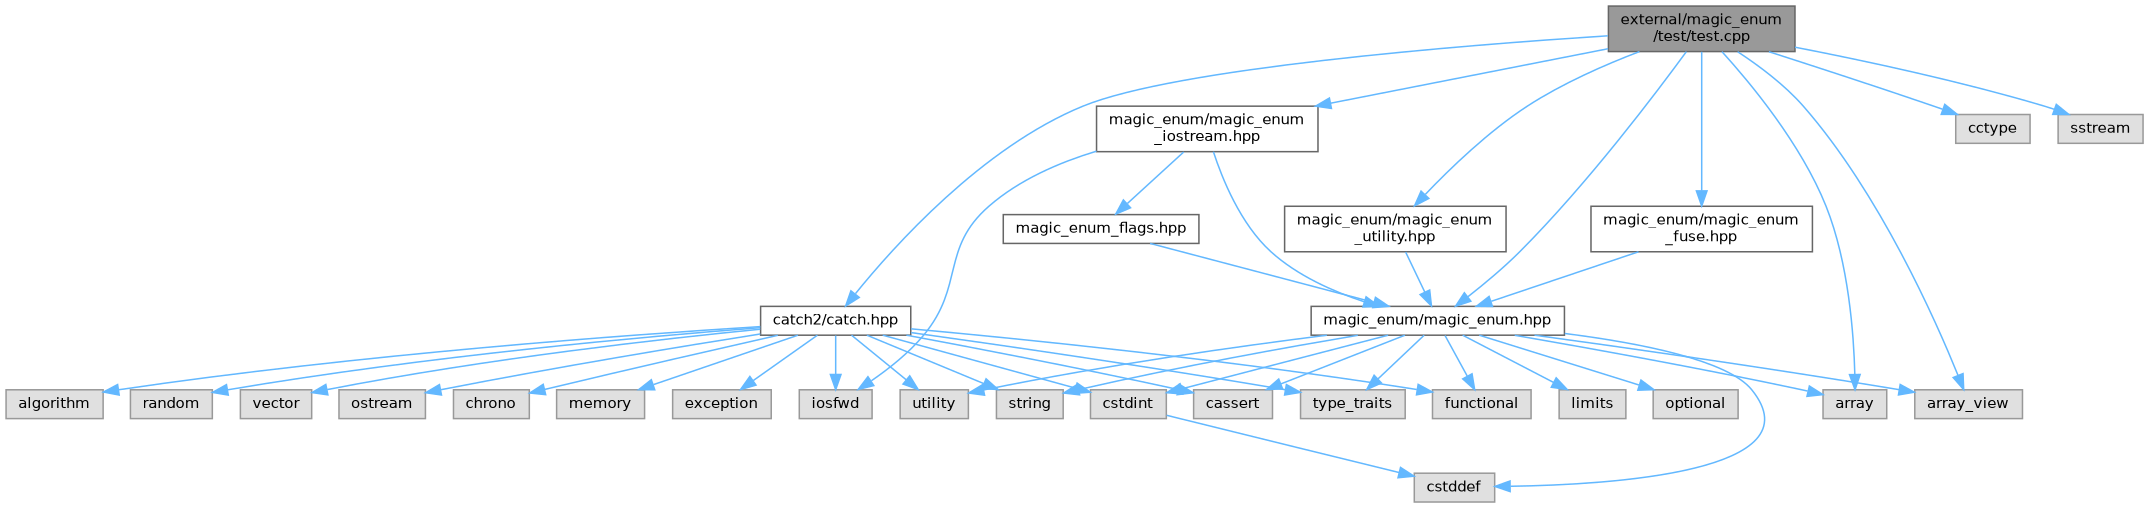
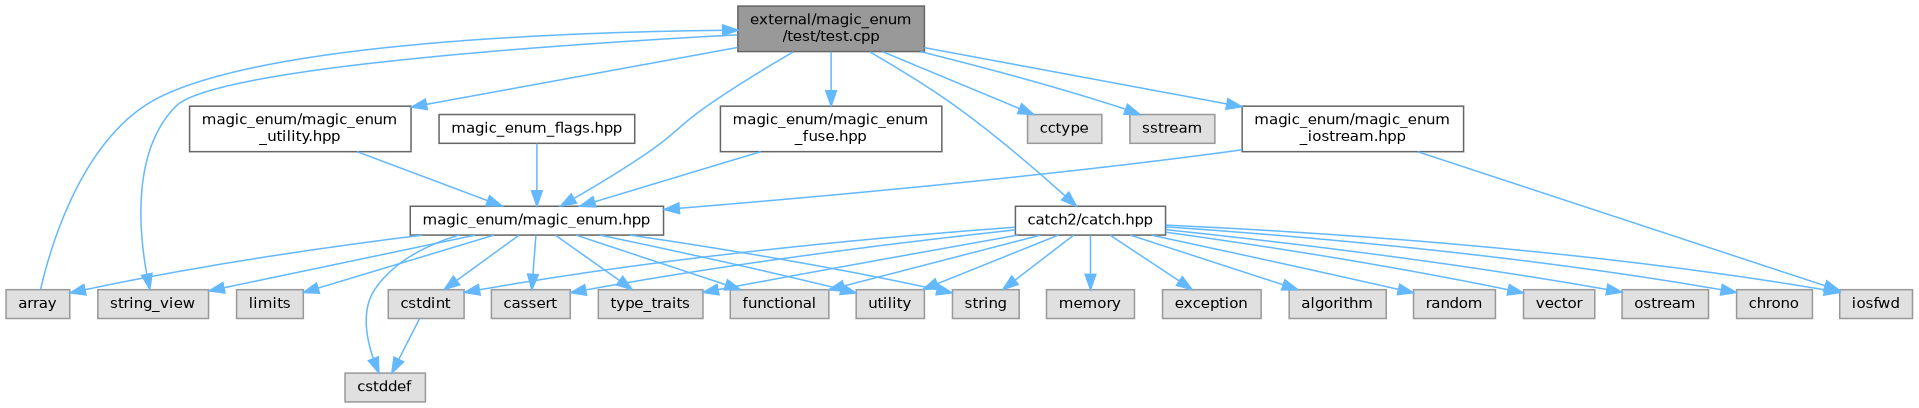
(1155, 178) -> none
(1823, 199) -> (322, 56)
(1696, 404) -> none
(1969, 404) -> (153, 304)
